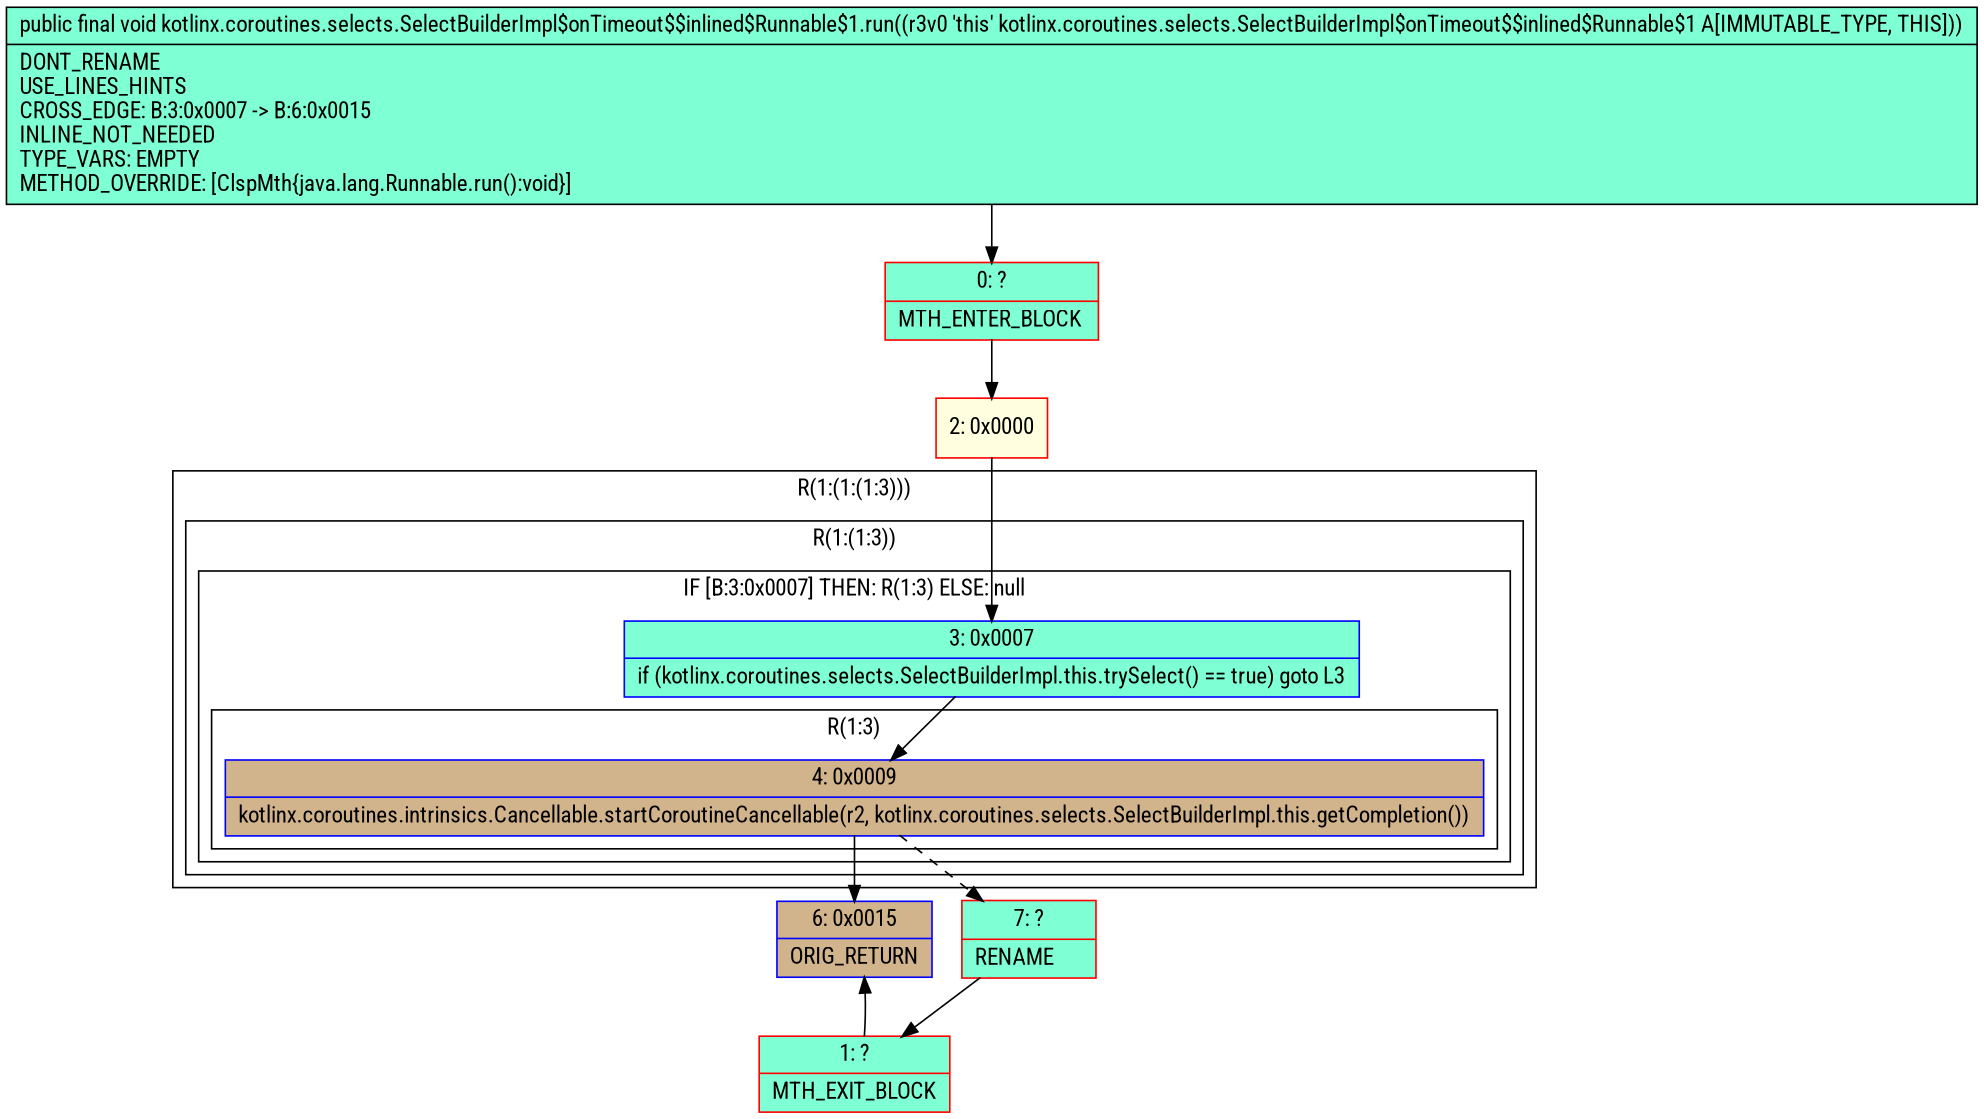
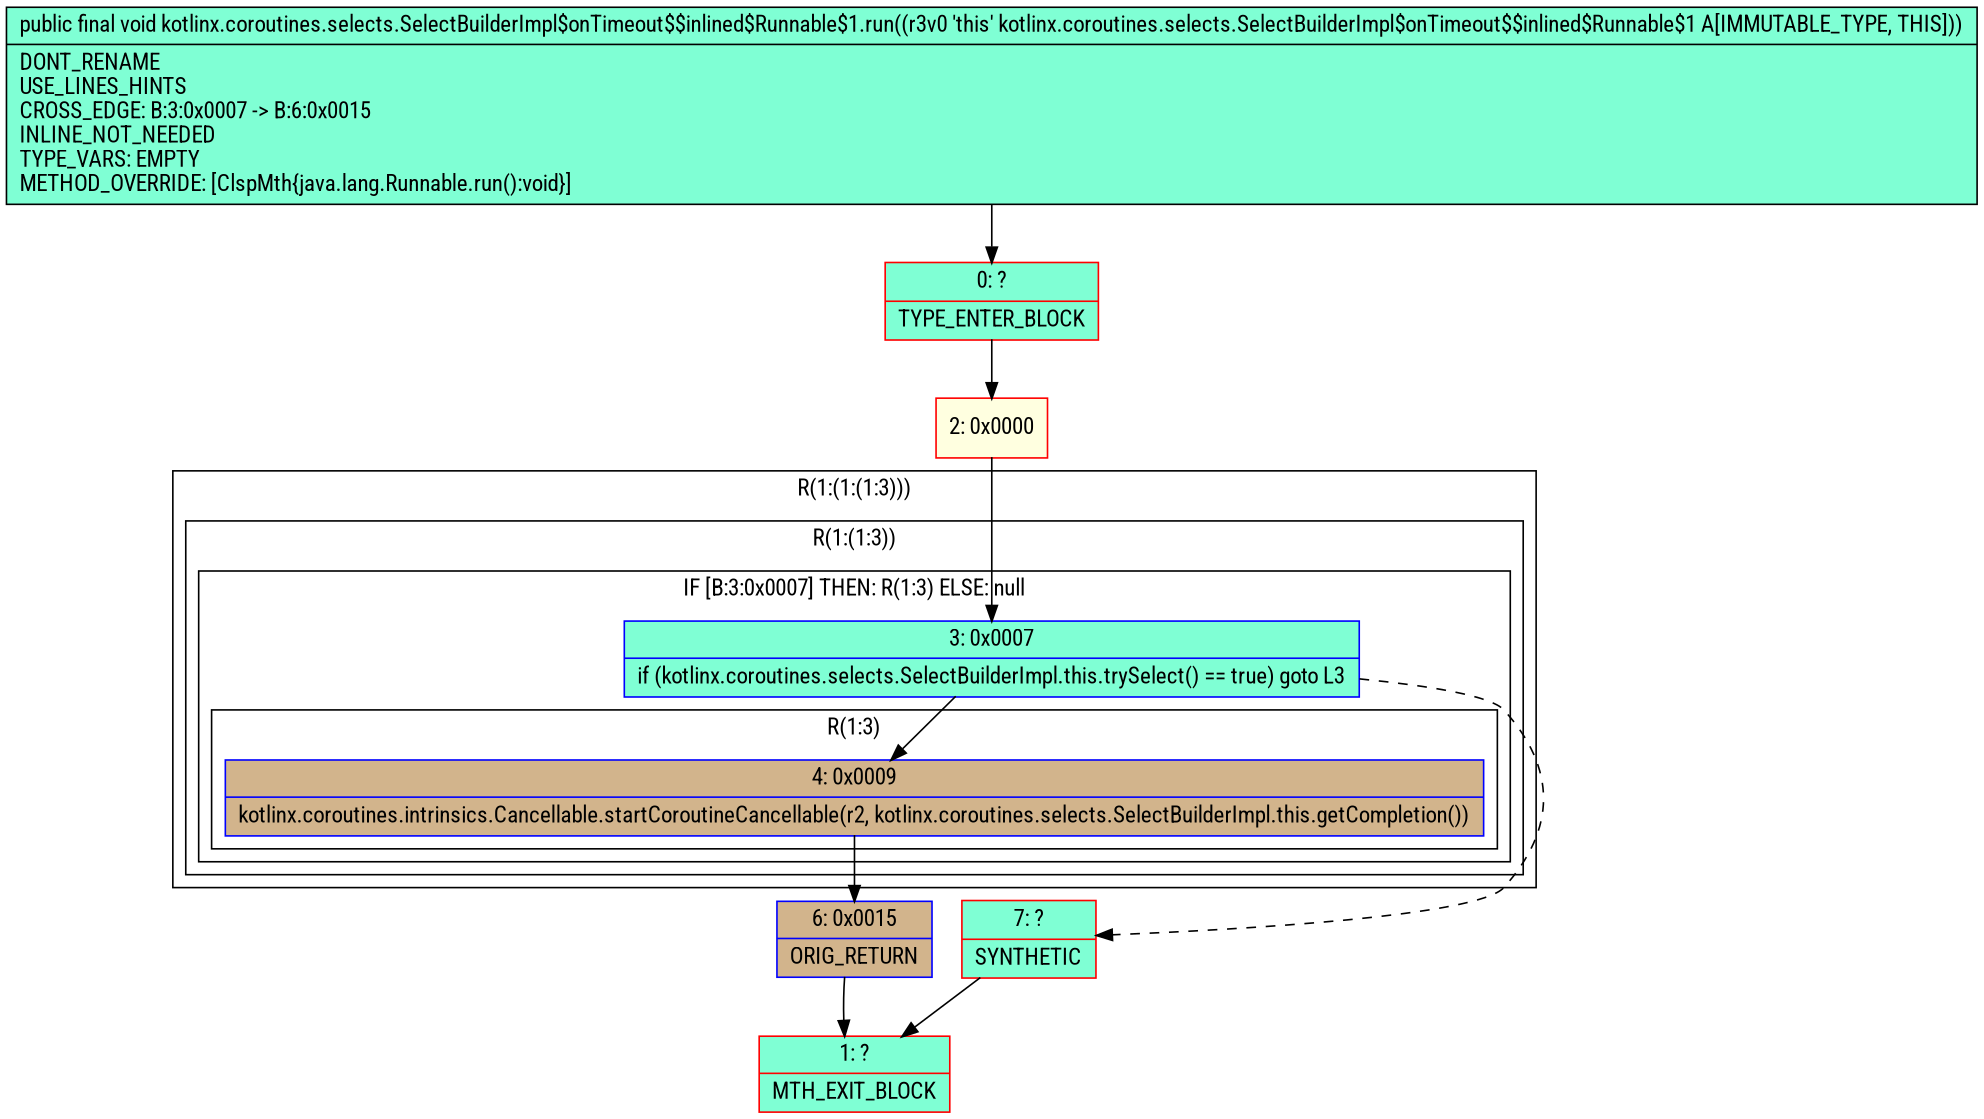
(990, 320) -> (992, 320)
(935, 863) -> (1482, 898)
(1014, 958) -> (1029, 958)
(865, 1015) -> (844, 999)
